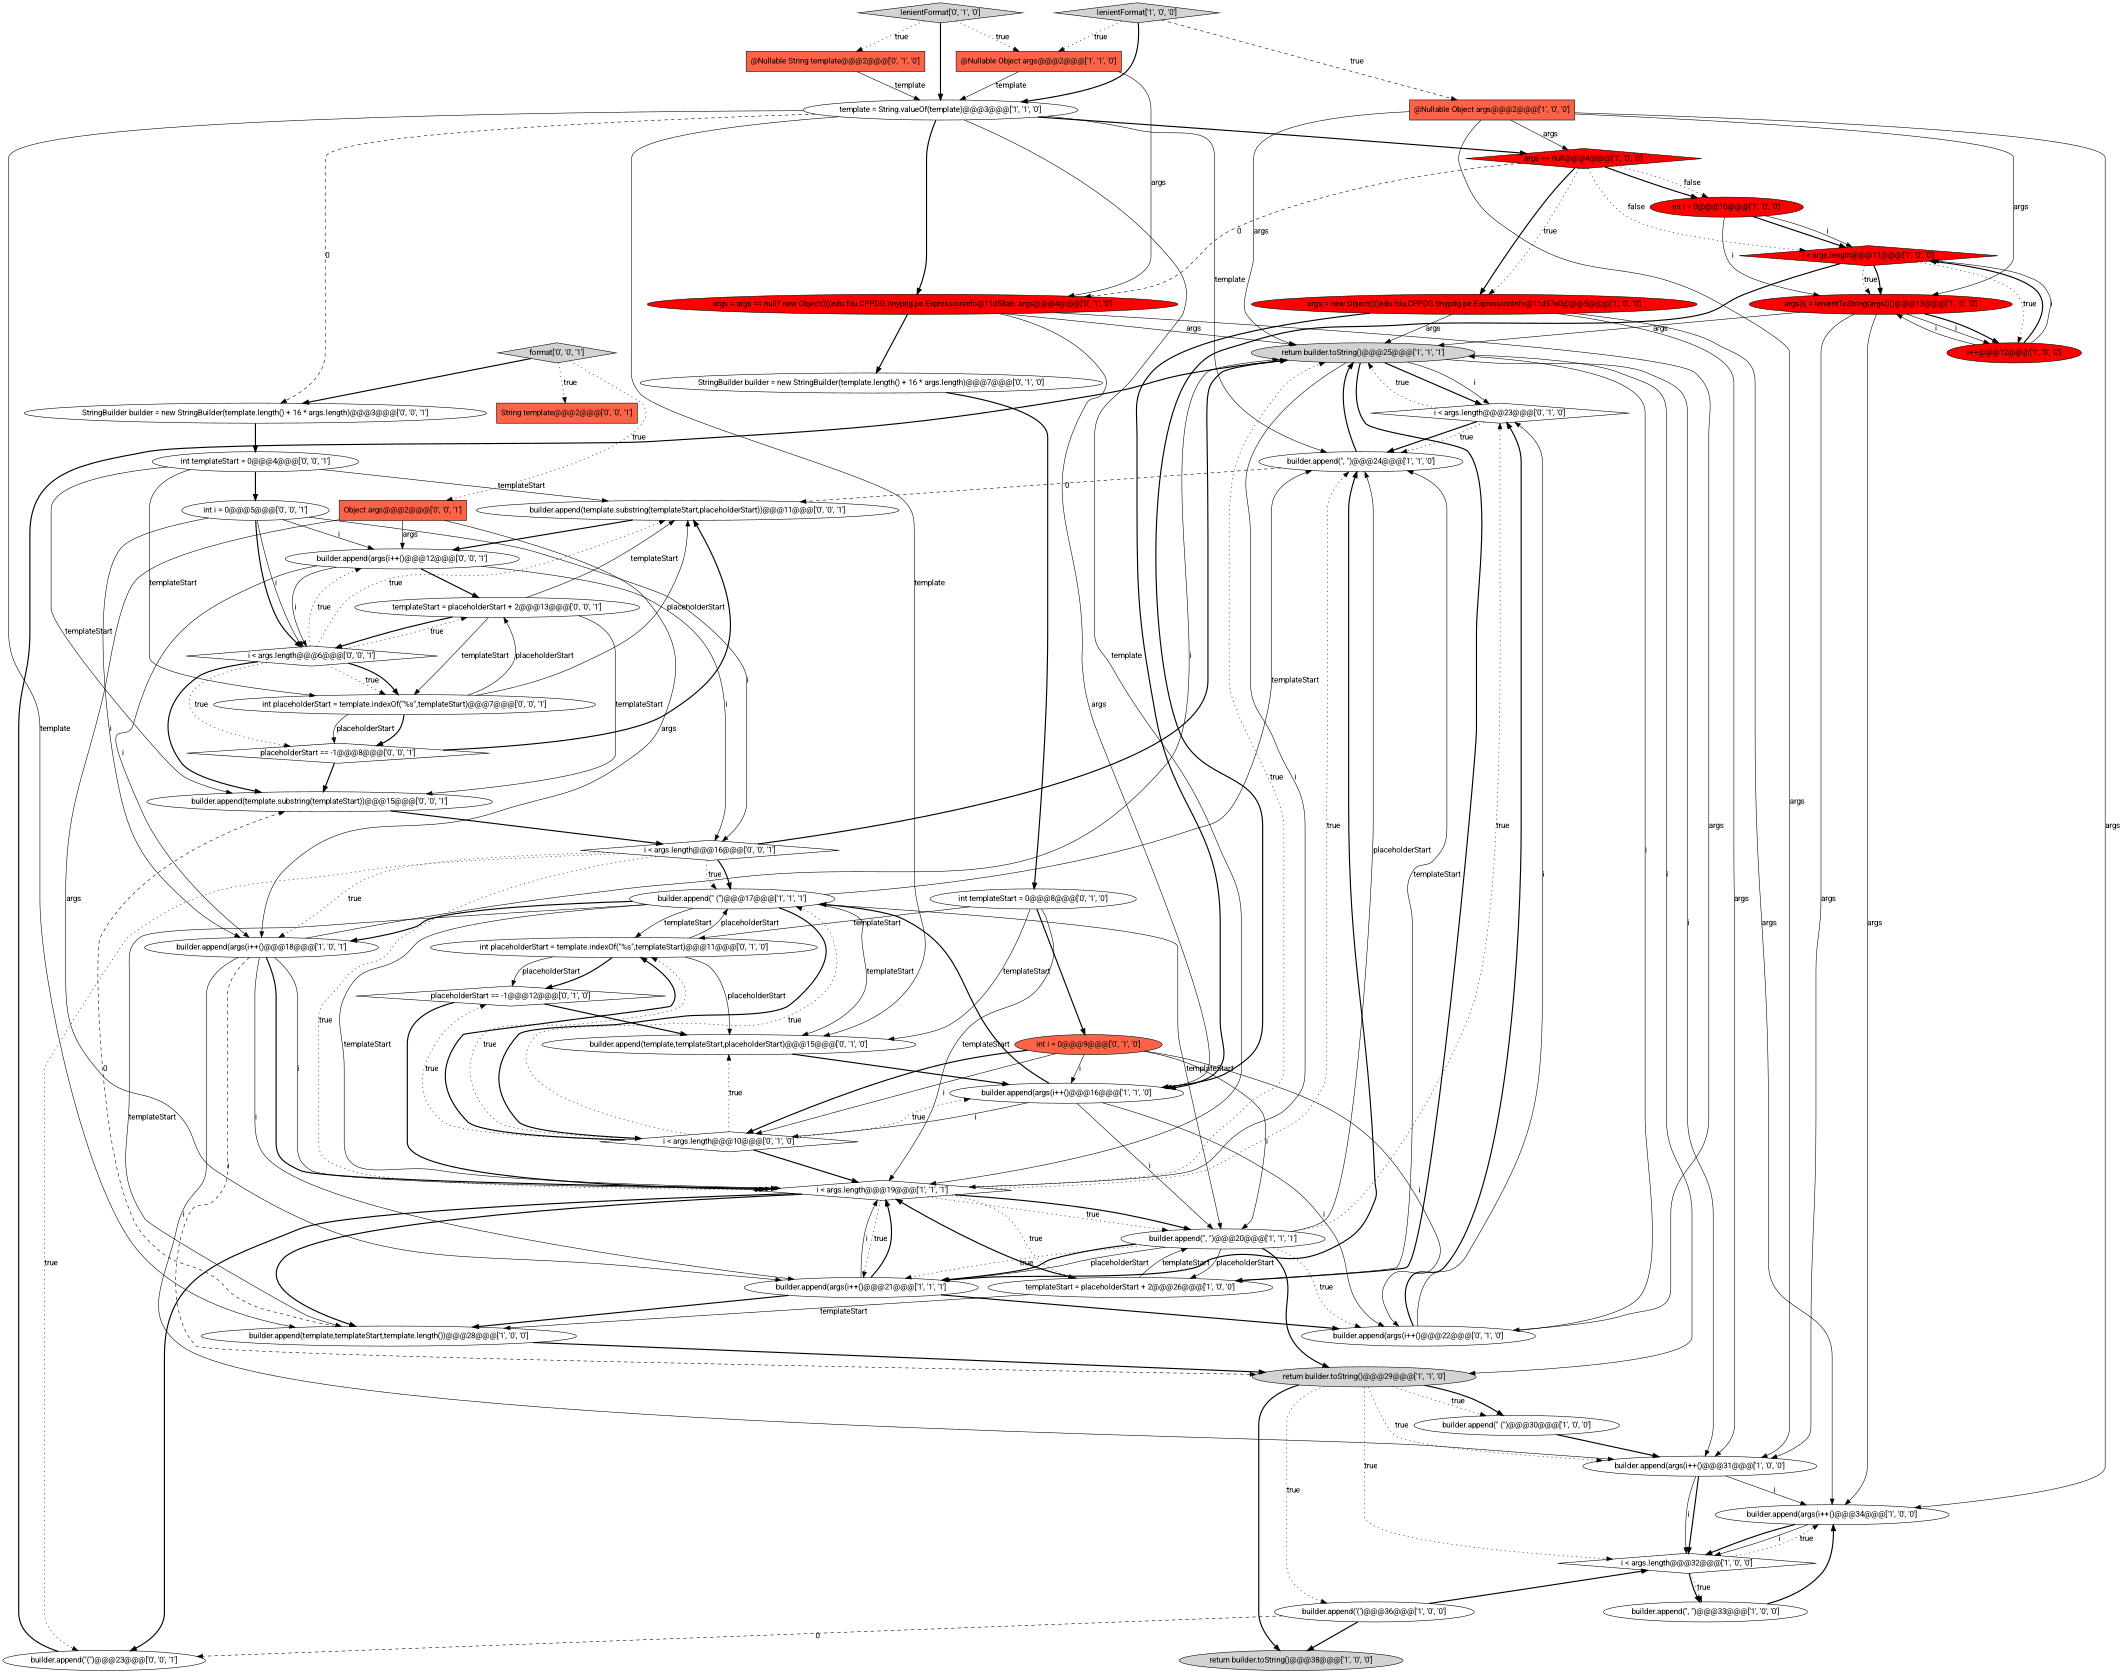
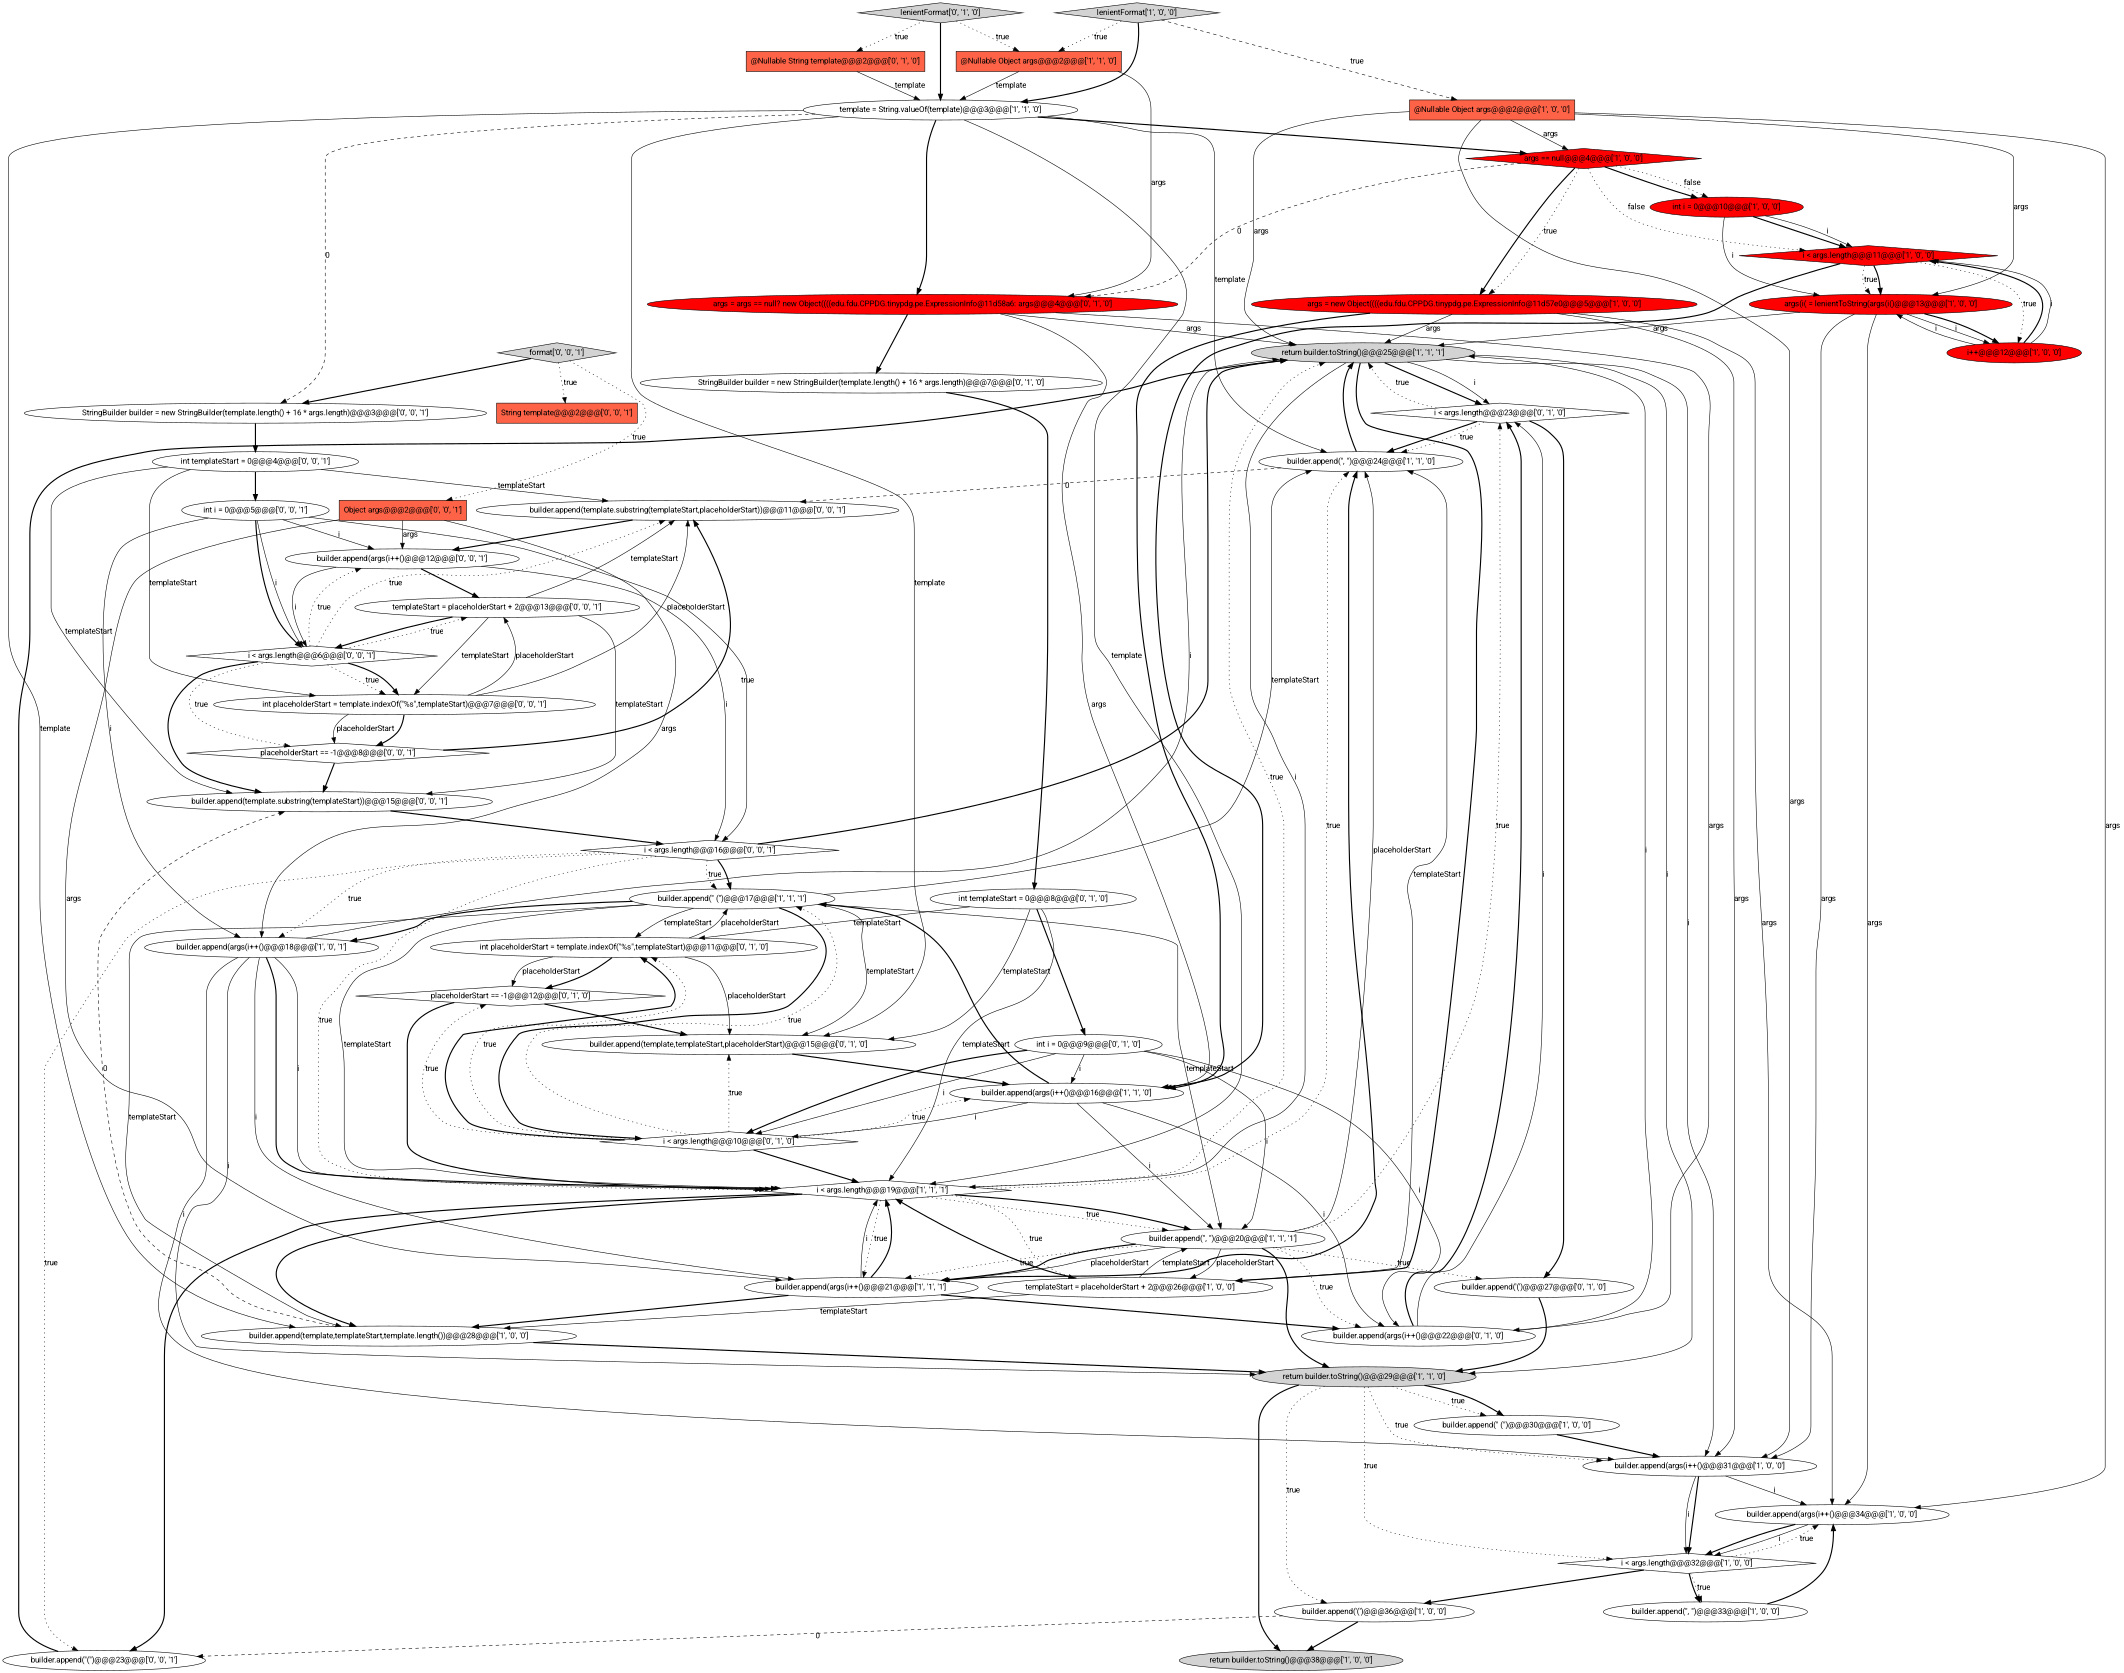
(748, 680) -> (748, 680)
(136, 714) -> none
(1088, 1045) -> (1088, 1045)
none -> (1534, 1288)
(512, 1359) -> (512, 1359)
(1535, 1587) -> (1537, 1586)
